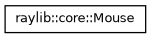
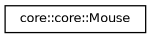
(75, 19) -> (75, 19)
